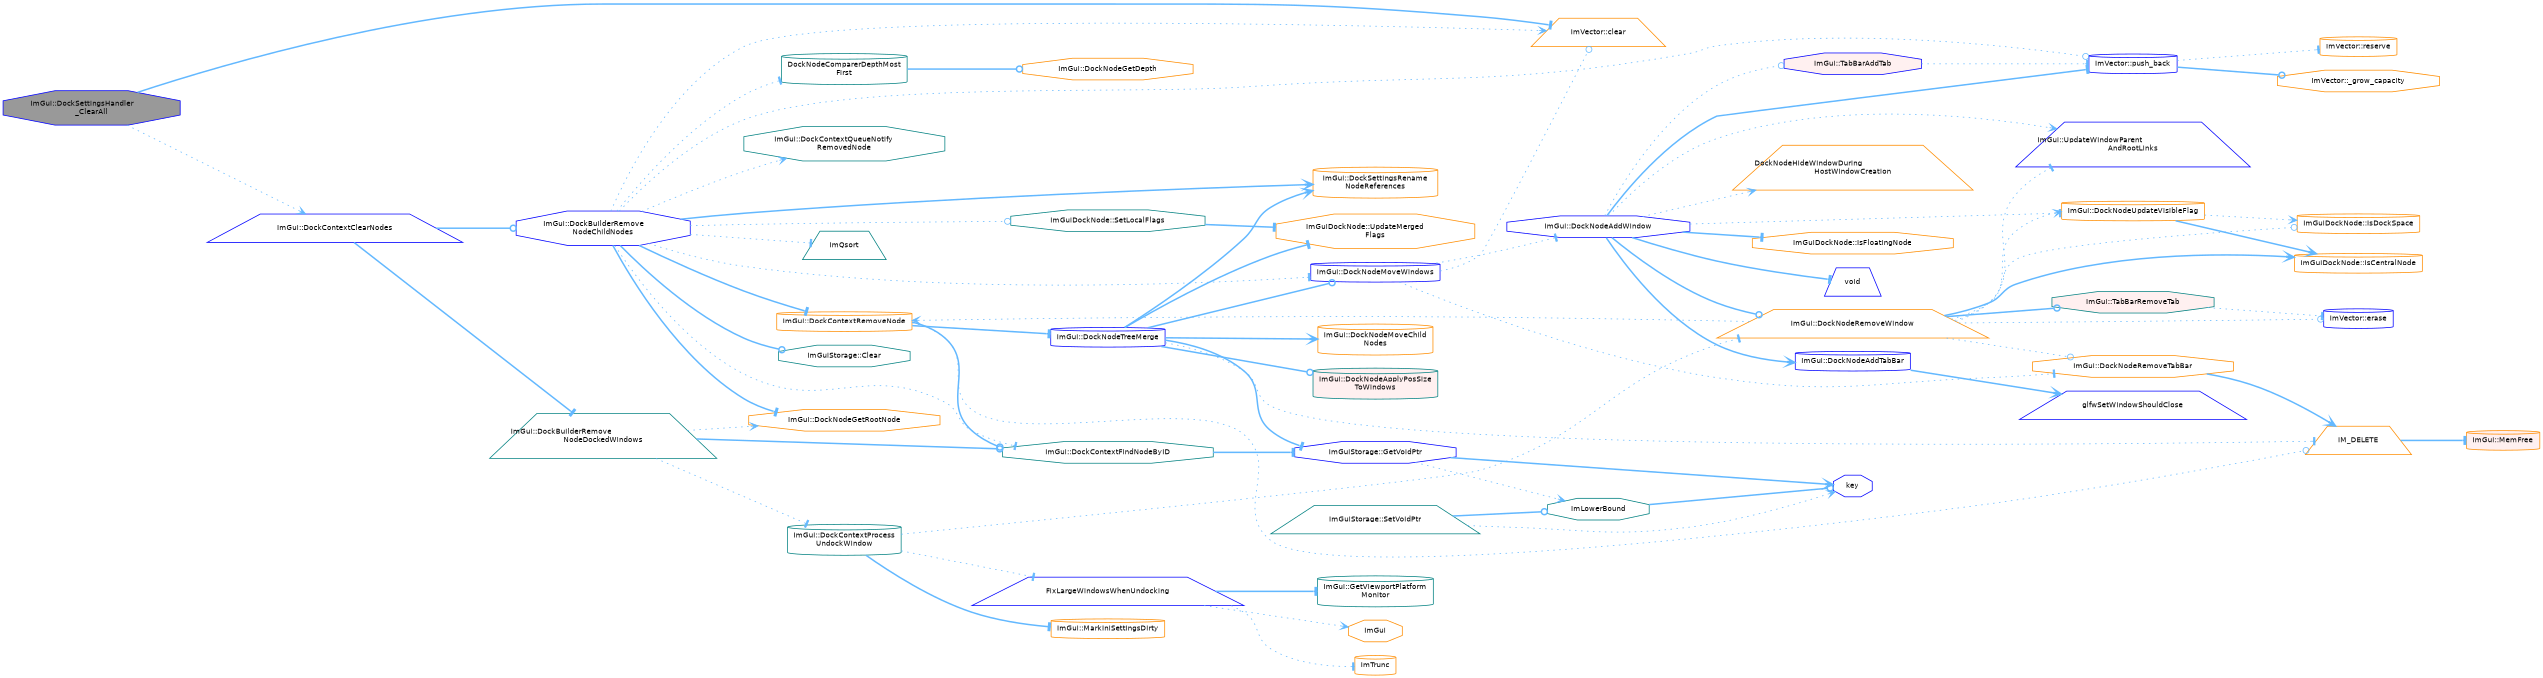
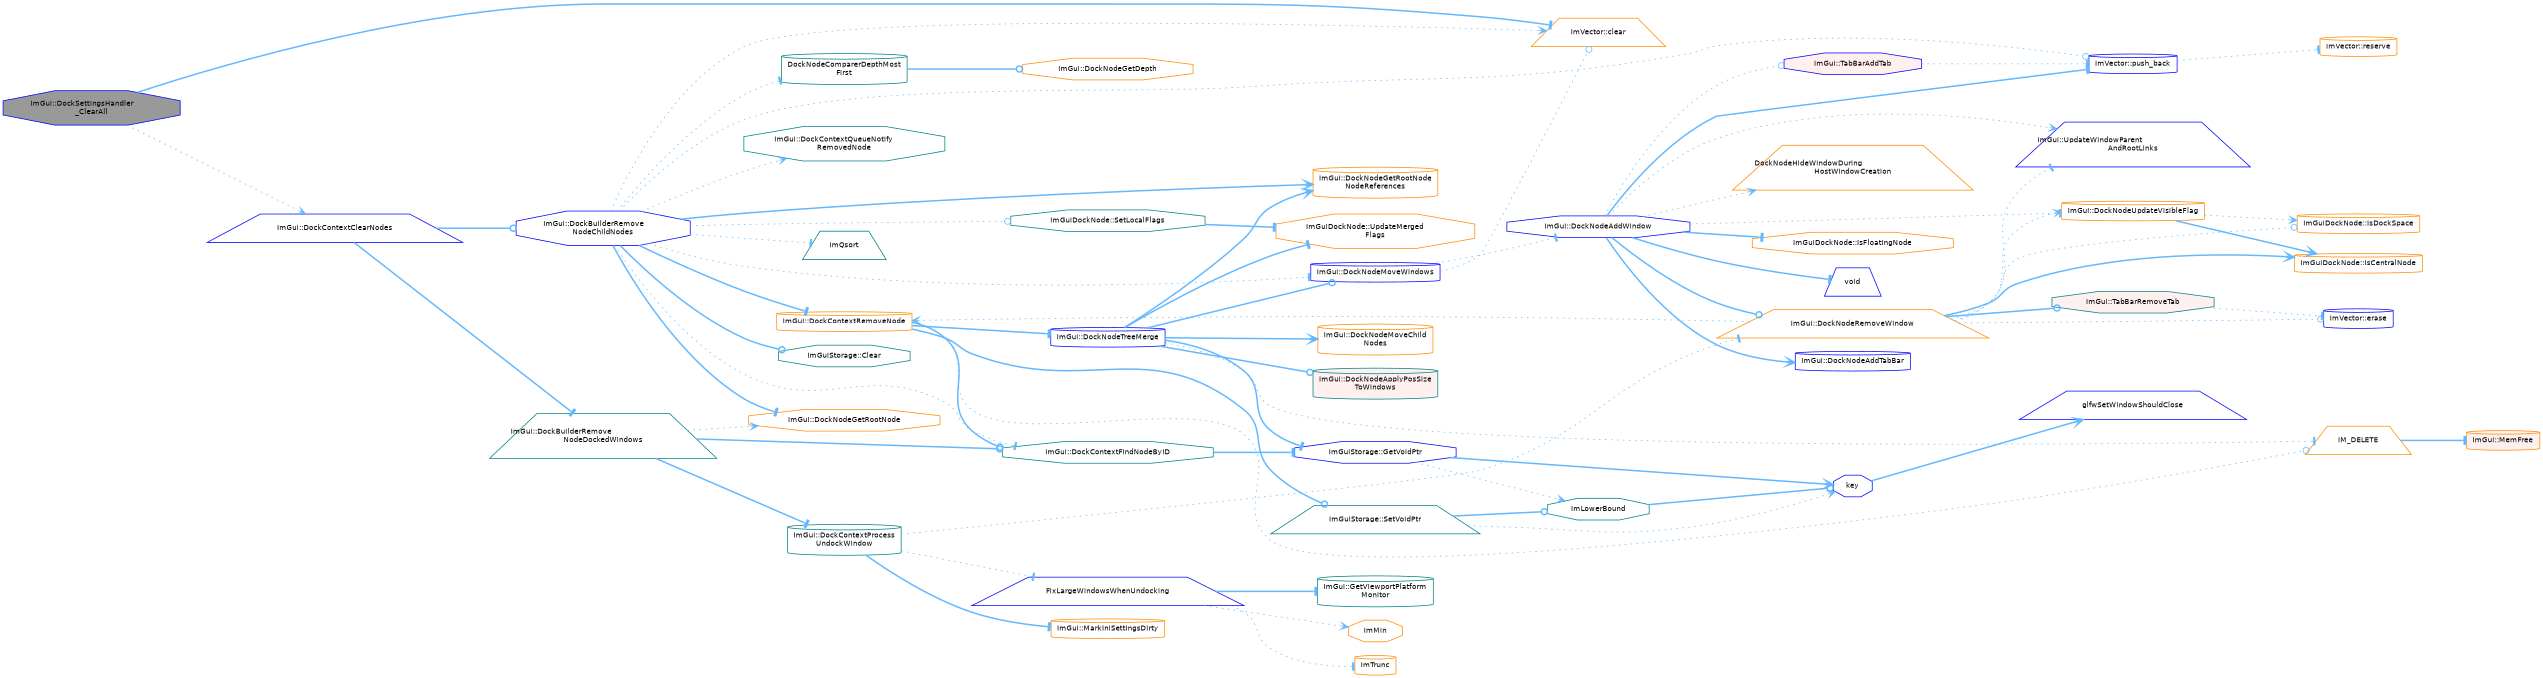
(2358, 81) -> none
(1375, 183) -> (1375, 183)
(2133, 366) -> none
none -> (1143, 370)
(1989, 383) -> (1974, 451)
(730, 491) -> (730, 491)
(1375, 631) -> (1375, 631)
